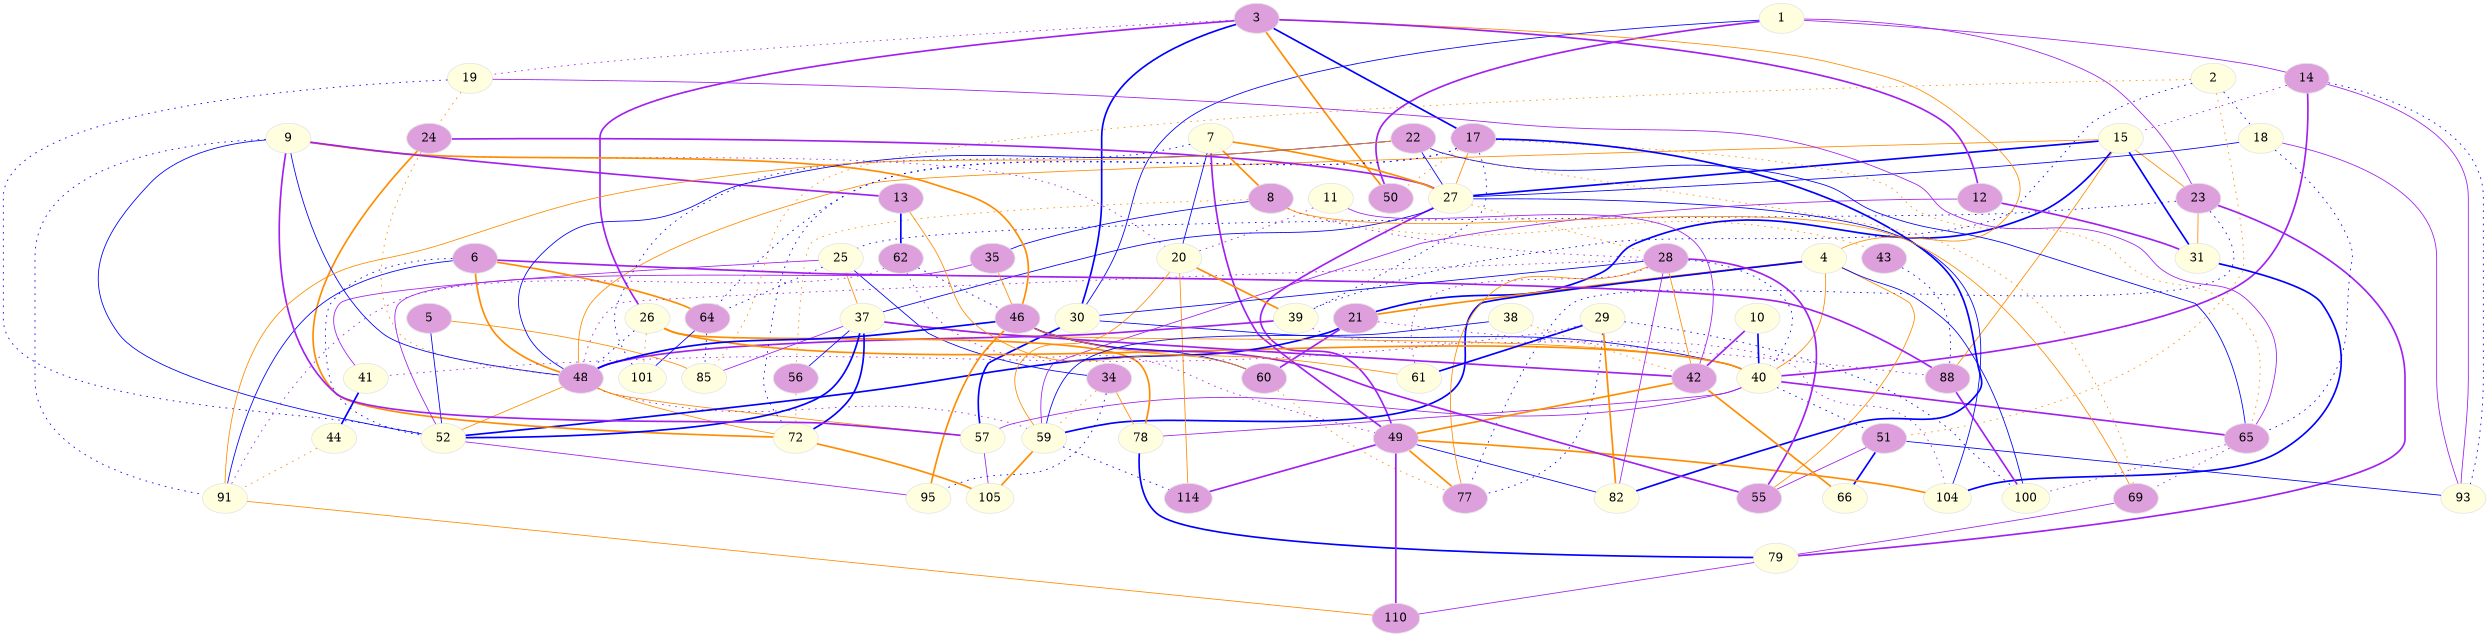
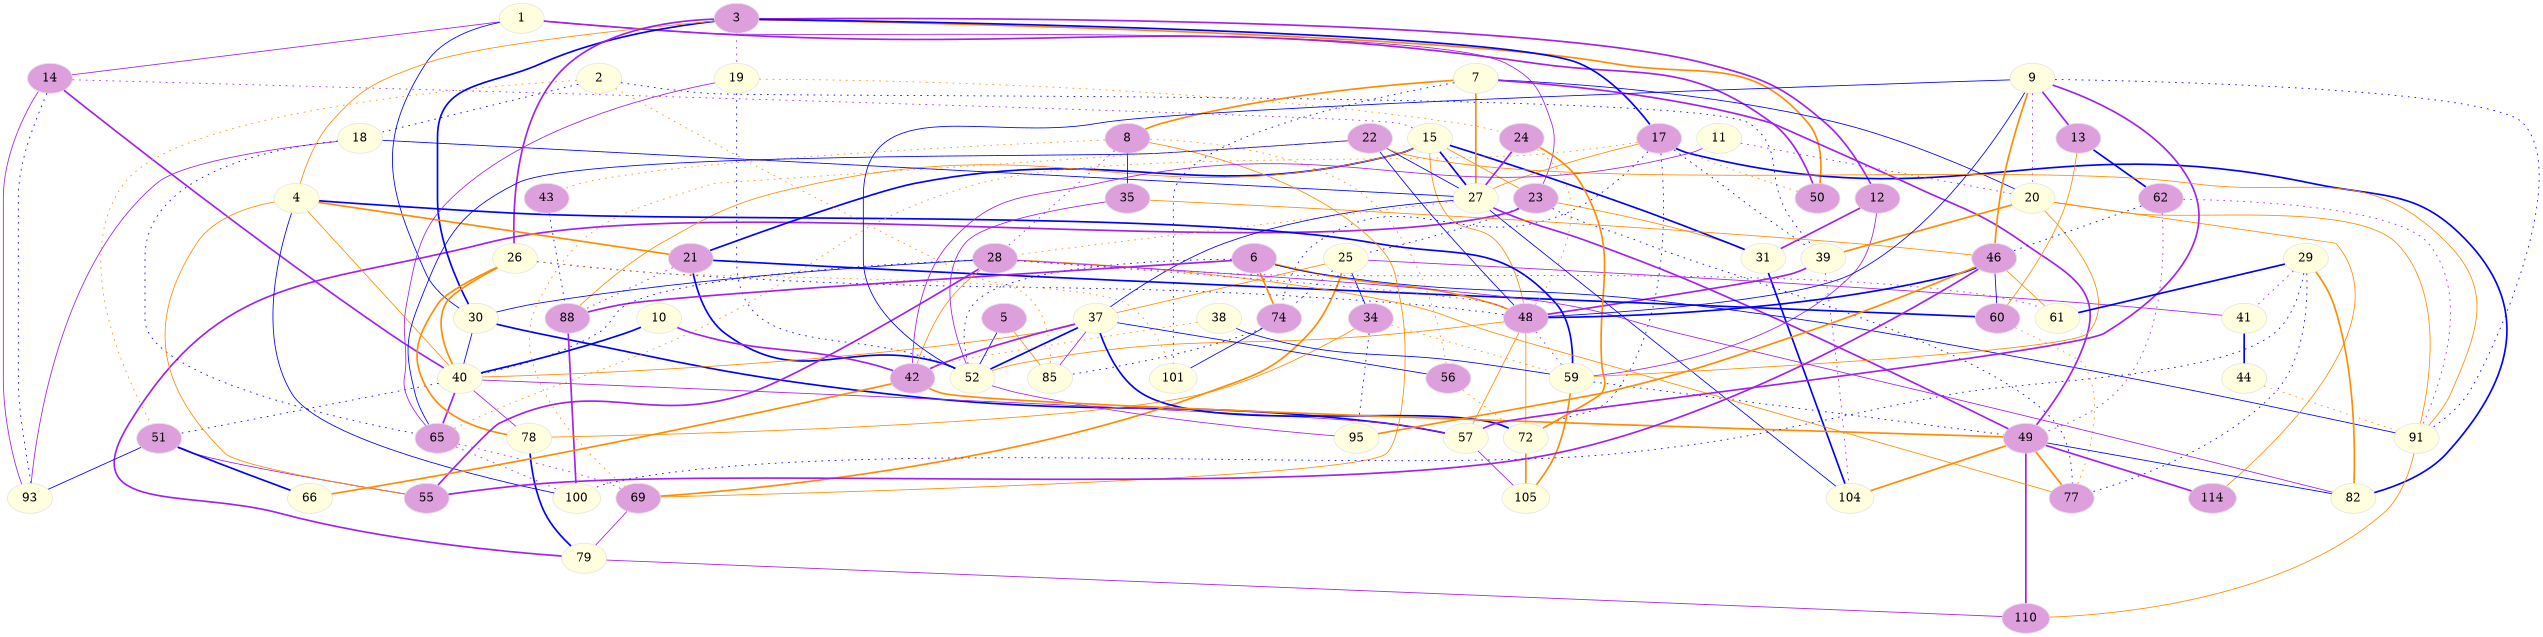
none -> (2322, 219)
(708, 318) -> (1279, 318)
(1310, 348) -> (1186, 283)
none -> (1030, 443)
(1116, 468) -> (1799, 408)
